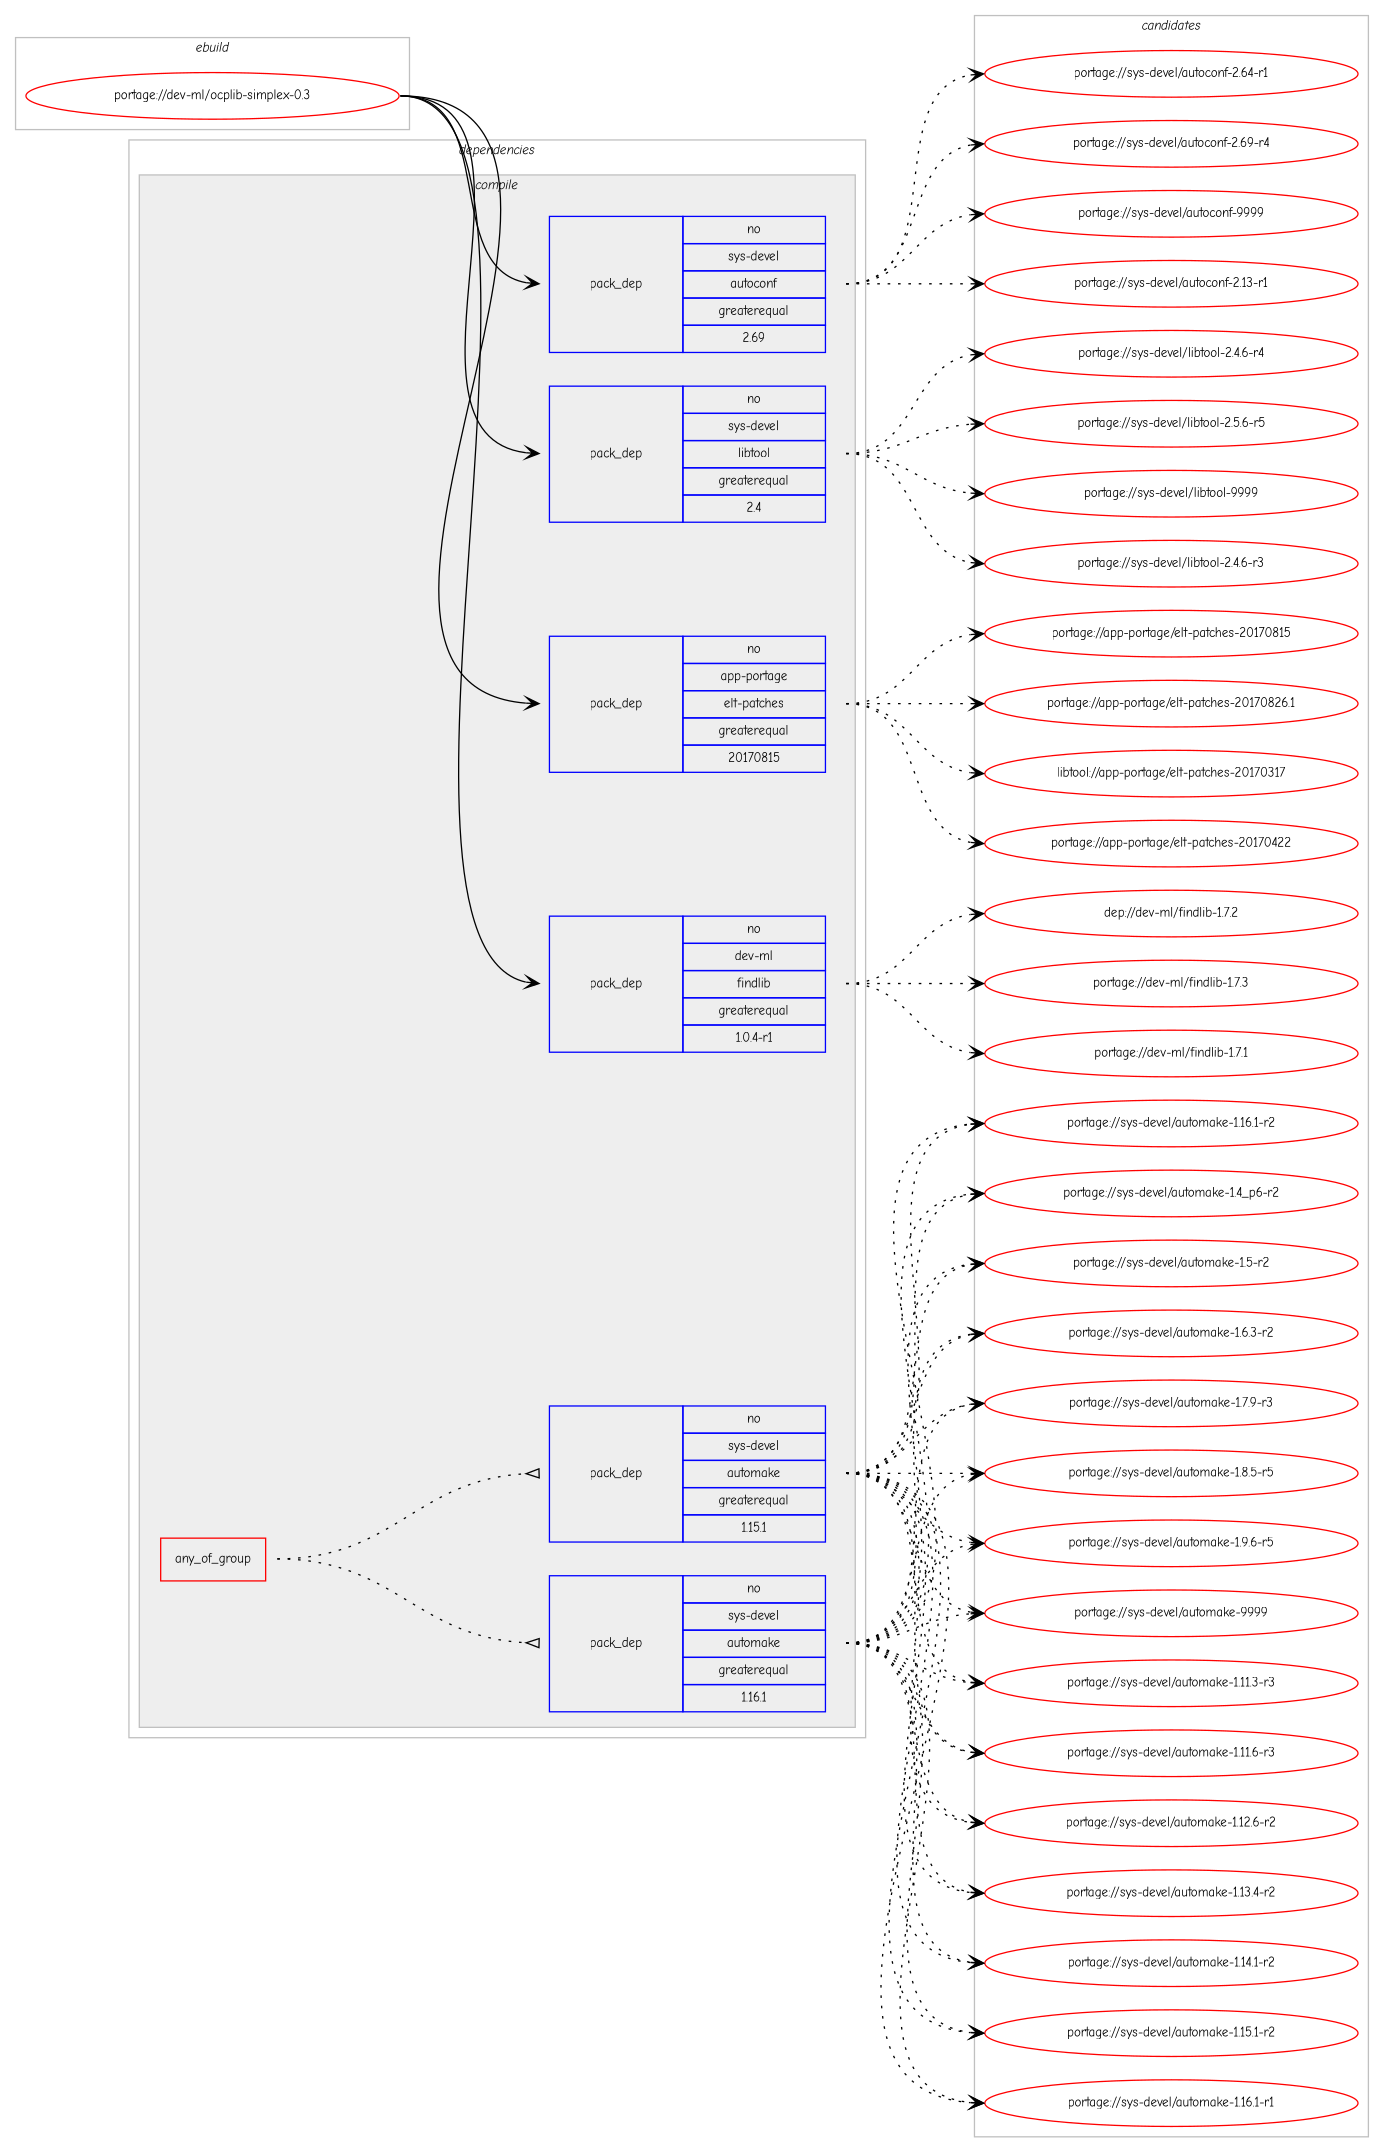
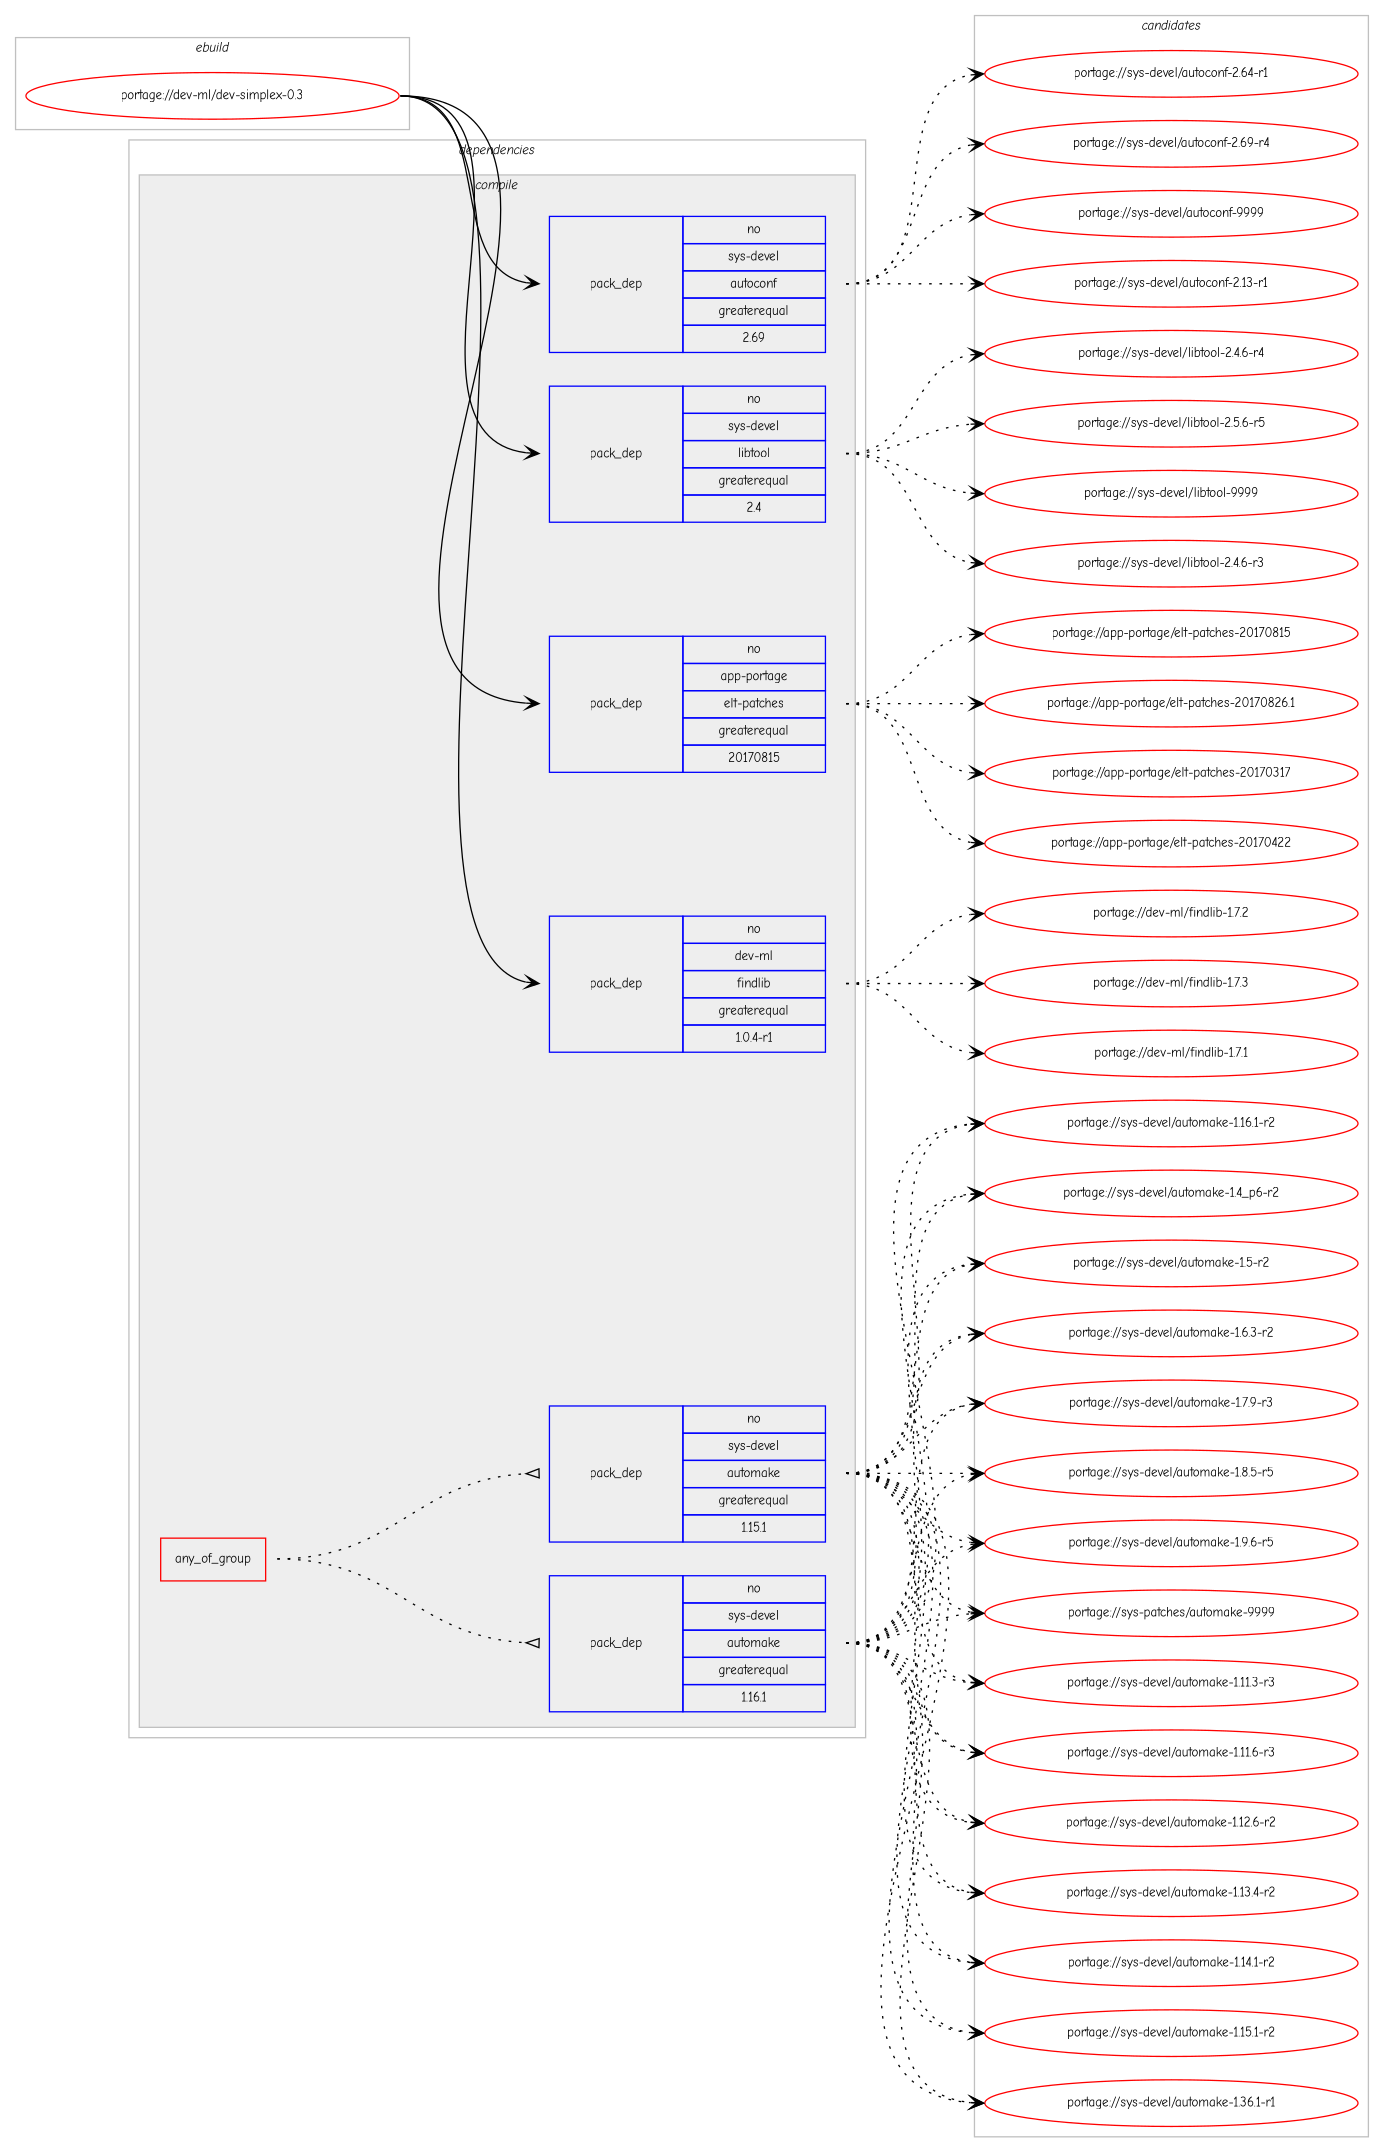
(213, 96) -> (213, 96)
(1171, 774) -> (1171, 774)
(1171, 914) -> (1171, 914)
(1171, 1613) -> (1171, 1613)
(1171, 2103) -> (1171, 2103)
